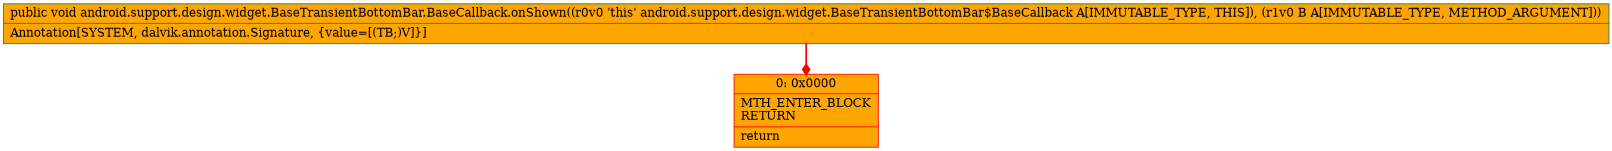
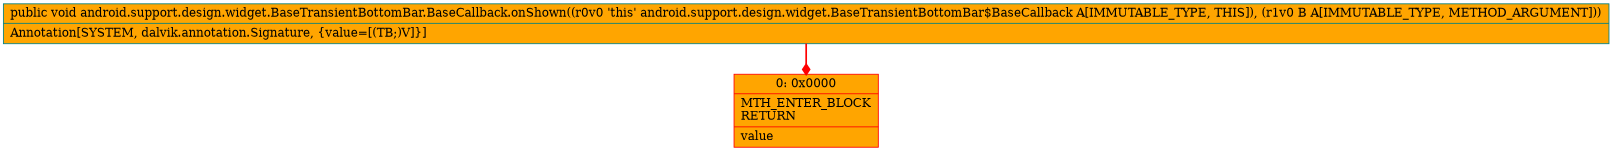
(760, 137) -> (757, 137)
